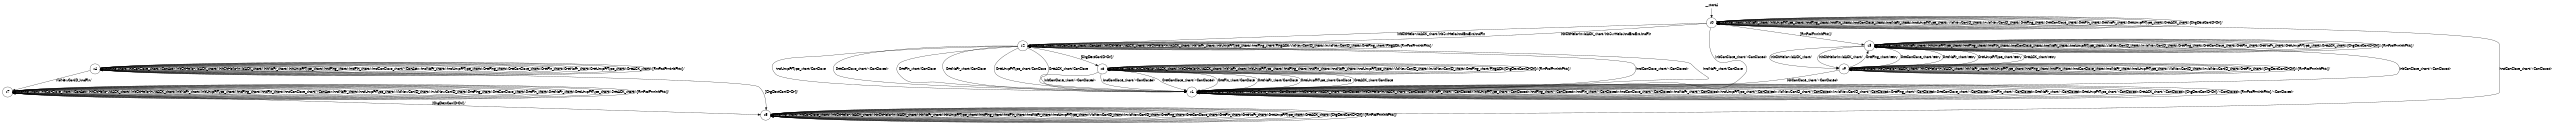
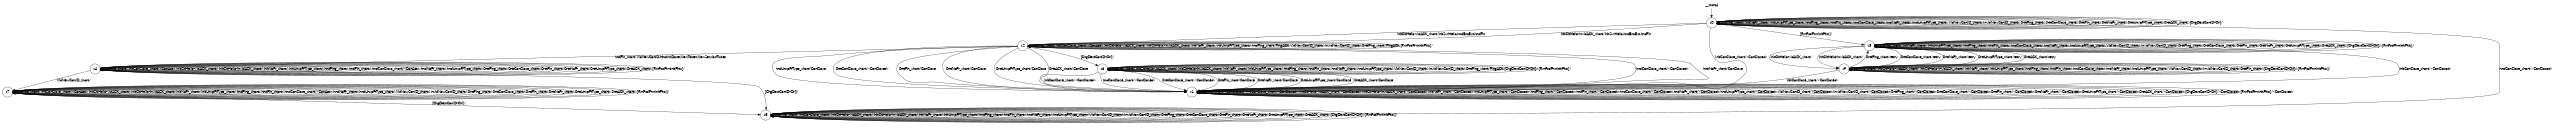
none -> (560, 57)
(74, 80) -> (74, 80)
